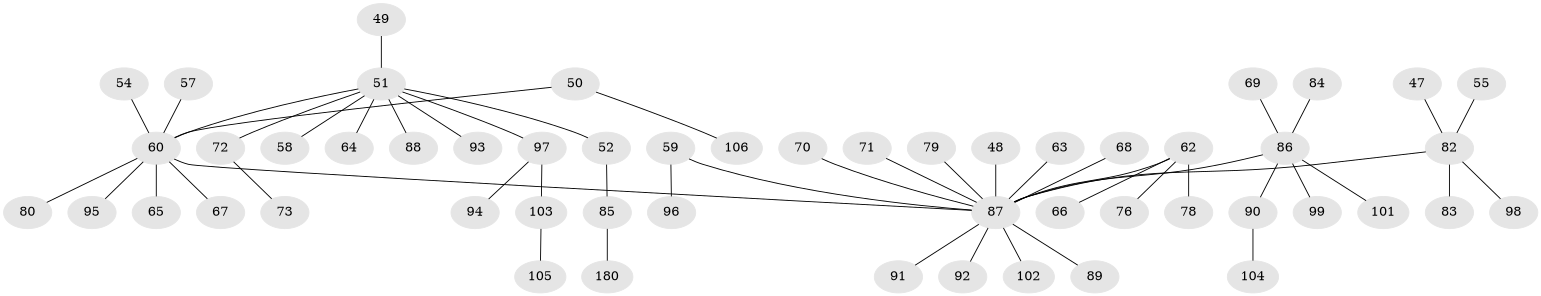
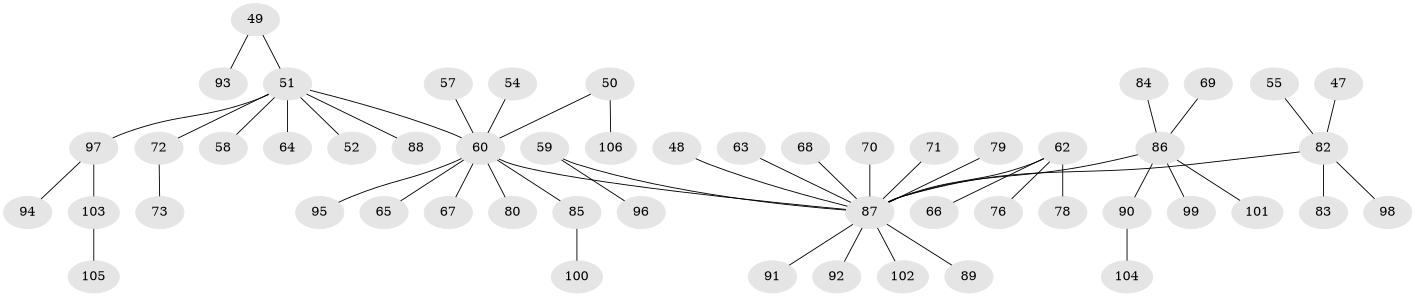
(430, 116) -> (239, 52)
(607, 180) -> (529, 180)
(607, 277) -> (577, 277)
